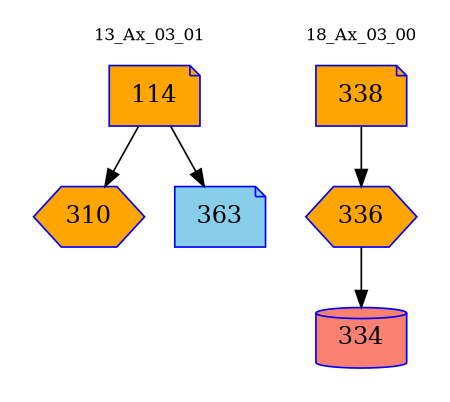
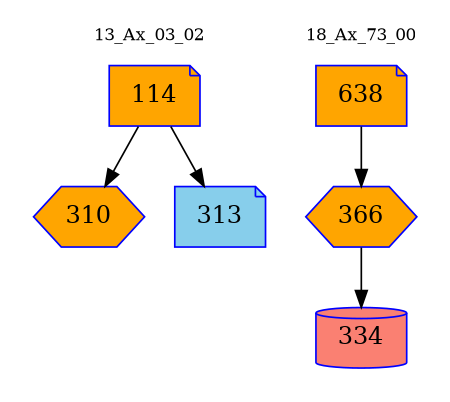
(150, 36) -> (150, 36)
(361, 36) -> (361, 36)
(361, 96) -> (361, 96)
(220, 217) -> (220, 217)
(361, 217) -> (361, 217)
